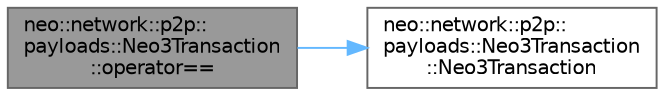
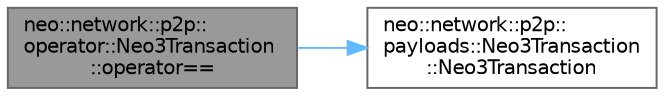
(152, 48) -> (152, 48)
